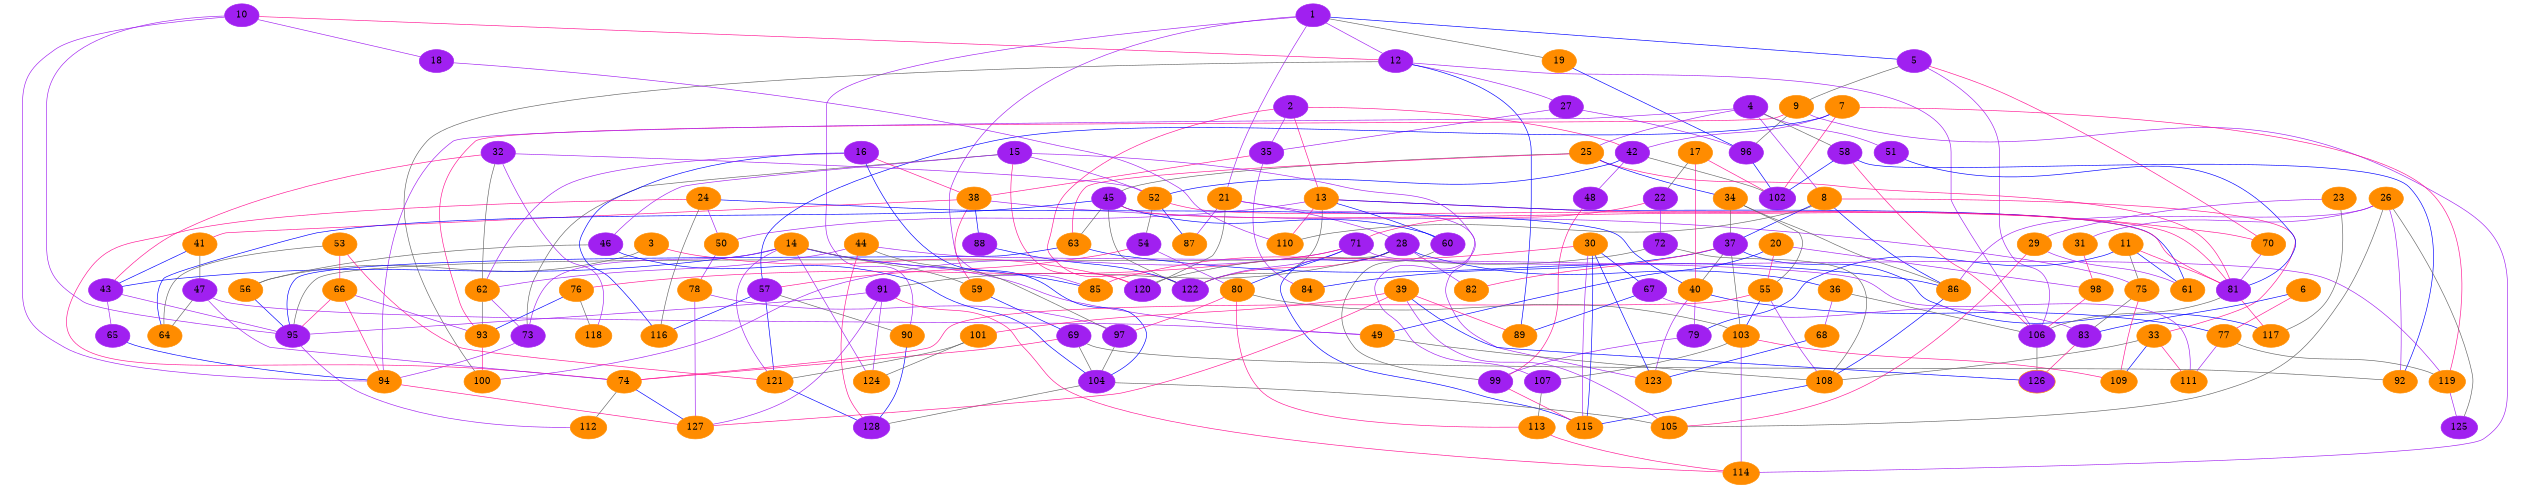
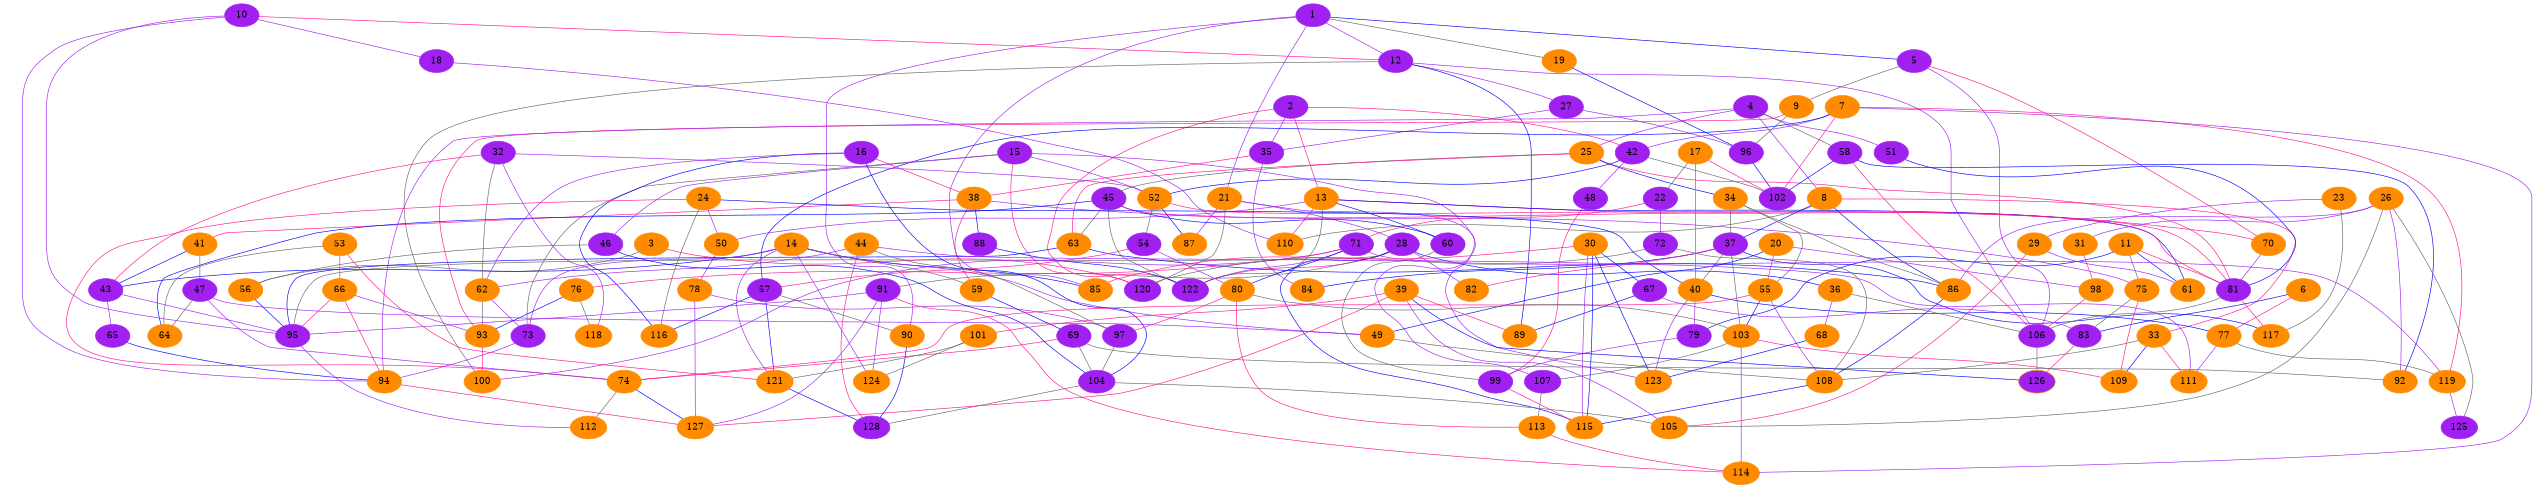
(2508, 346) -> (2532, 352)
